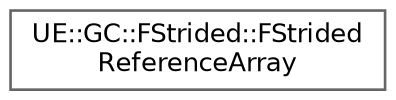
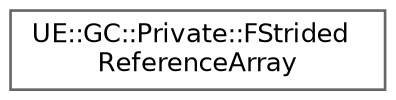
(198, 50) -> (198, 50)
